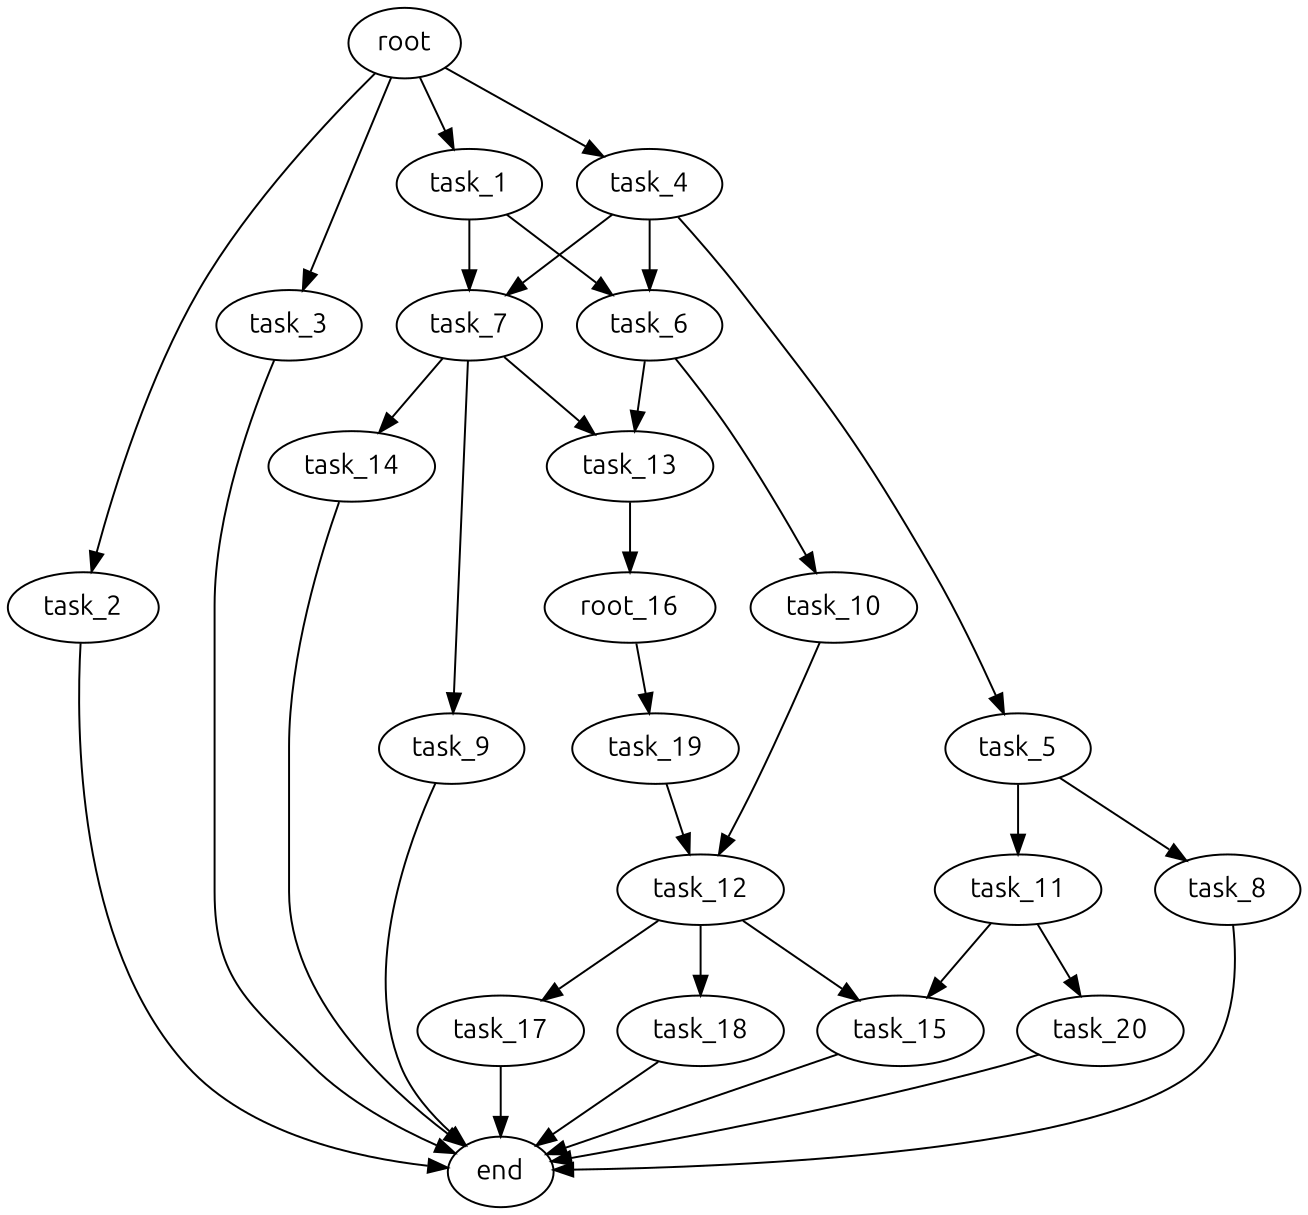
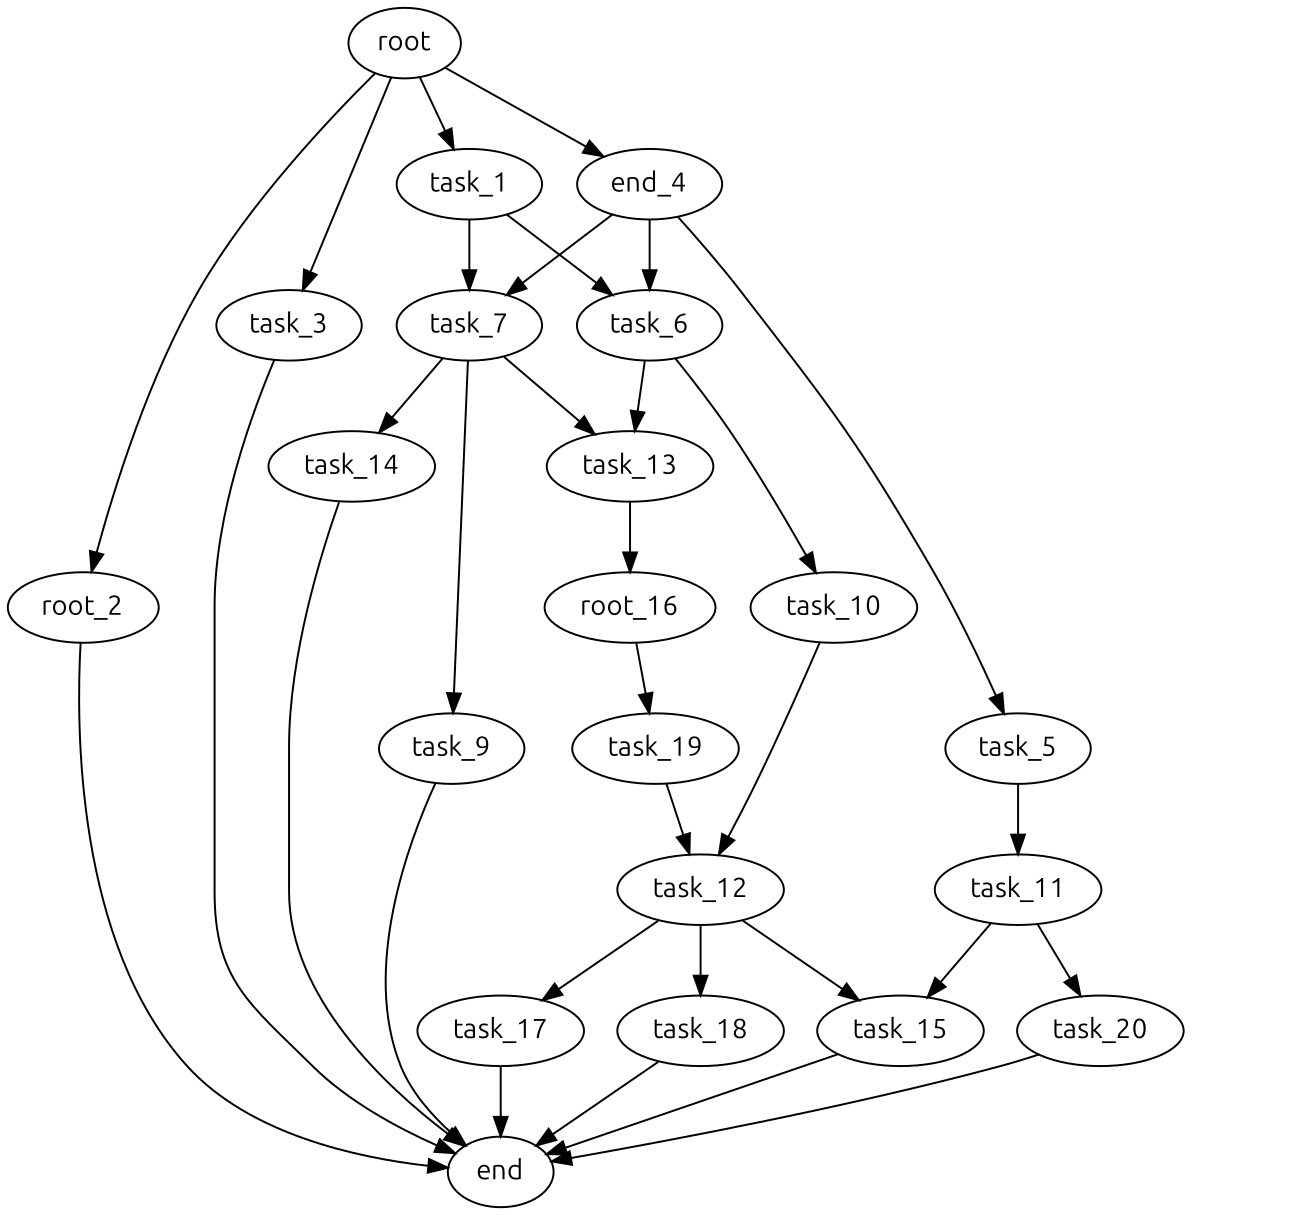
(650, 184) -> (650, 184)
(83, 608) -> (83, 608)
(1228, 890) -> none
